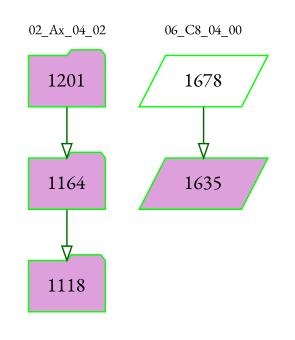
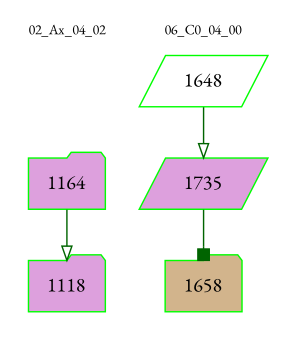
(204, 31) -> (204, 31)
(67, 81) -> none
(204, 81) -> (204, 81)
(204, 184) -> (204, 184)
none -> (204, 286)
